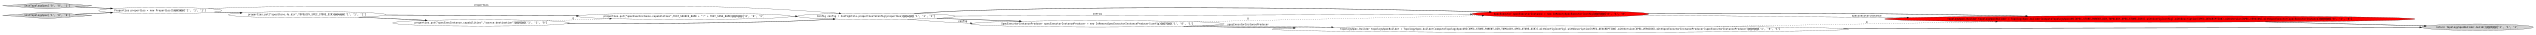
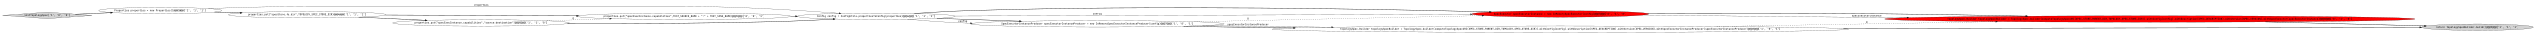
(47, 6) -> none
